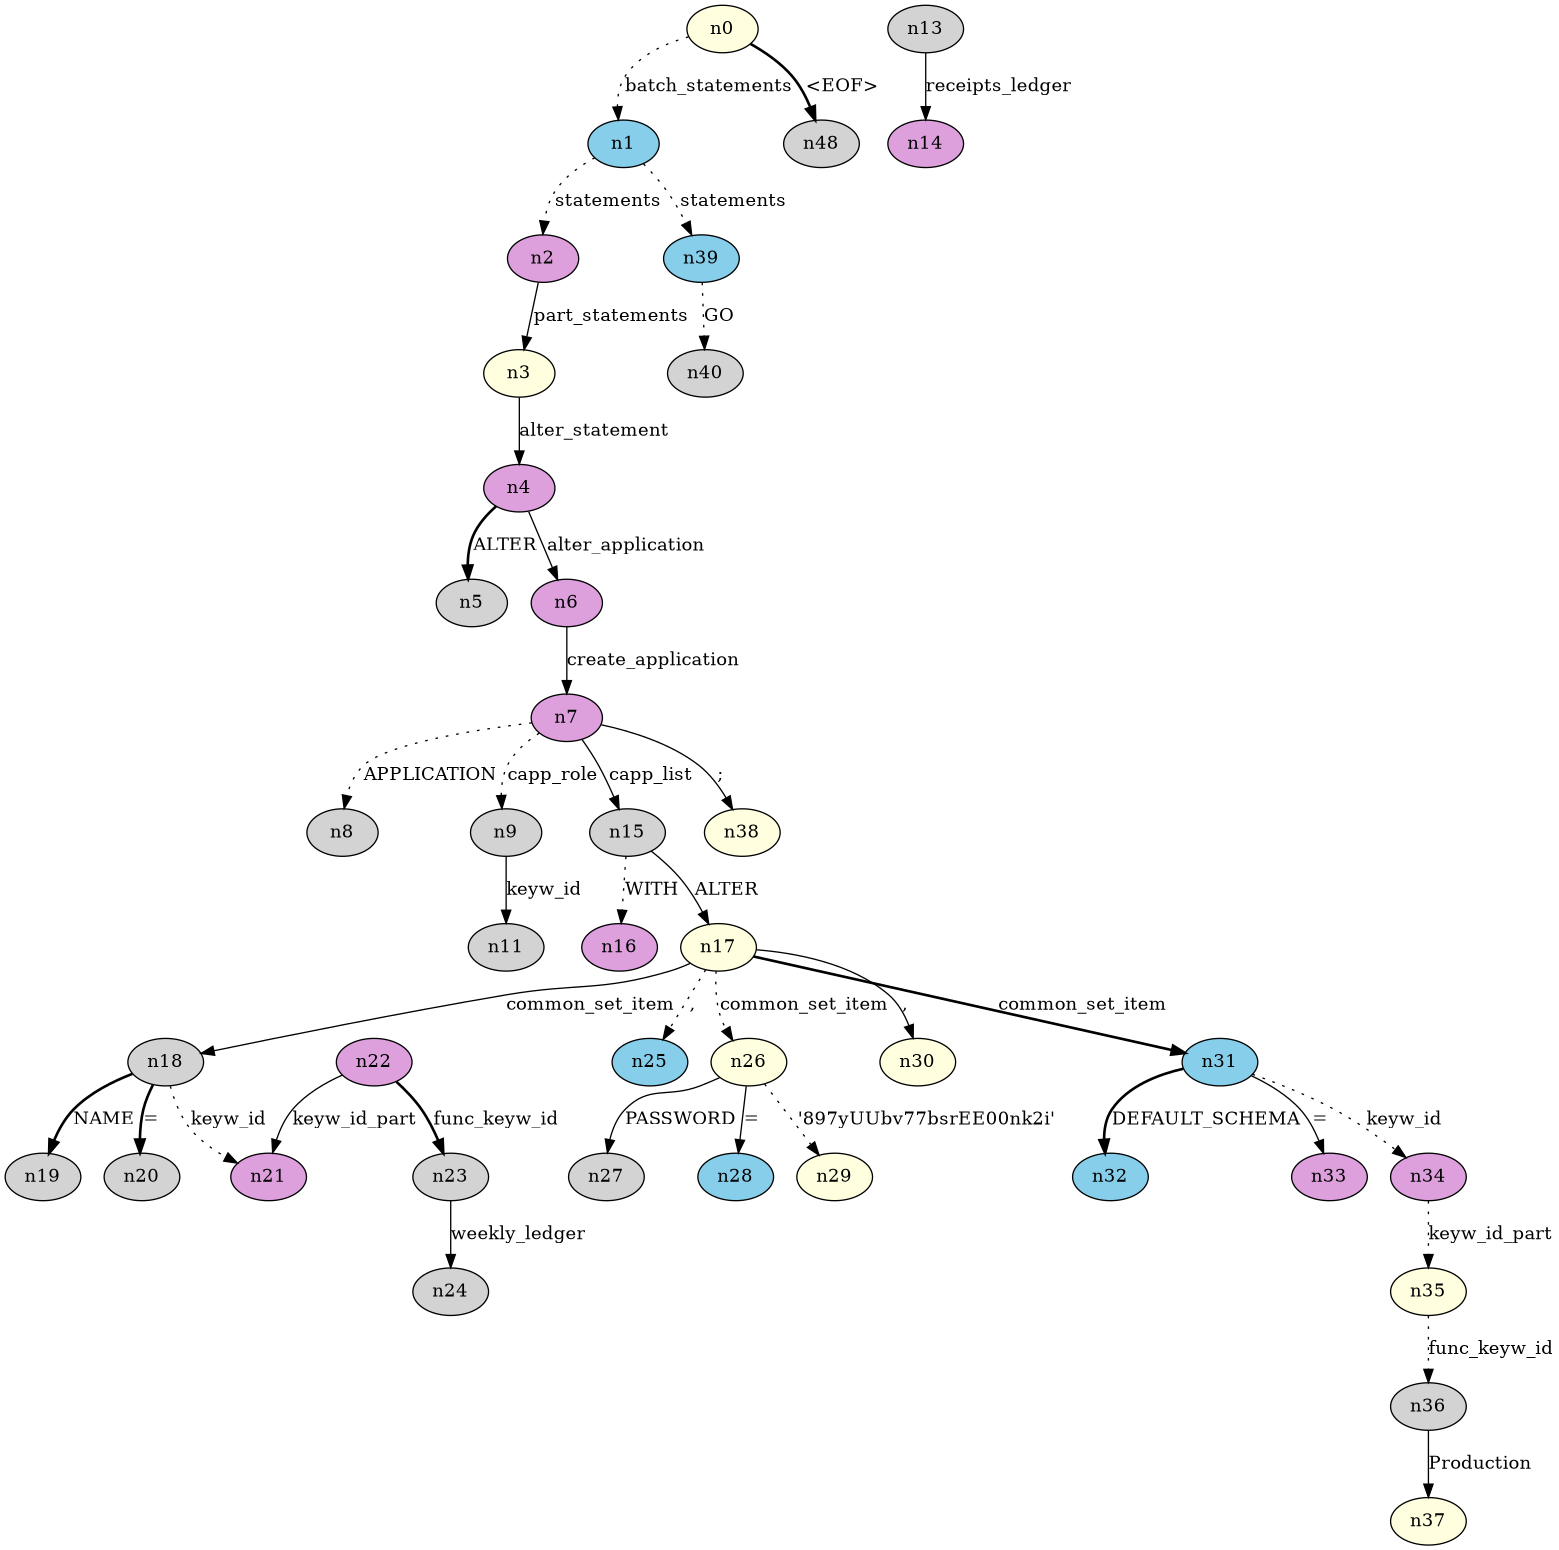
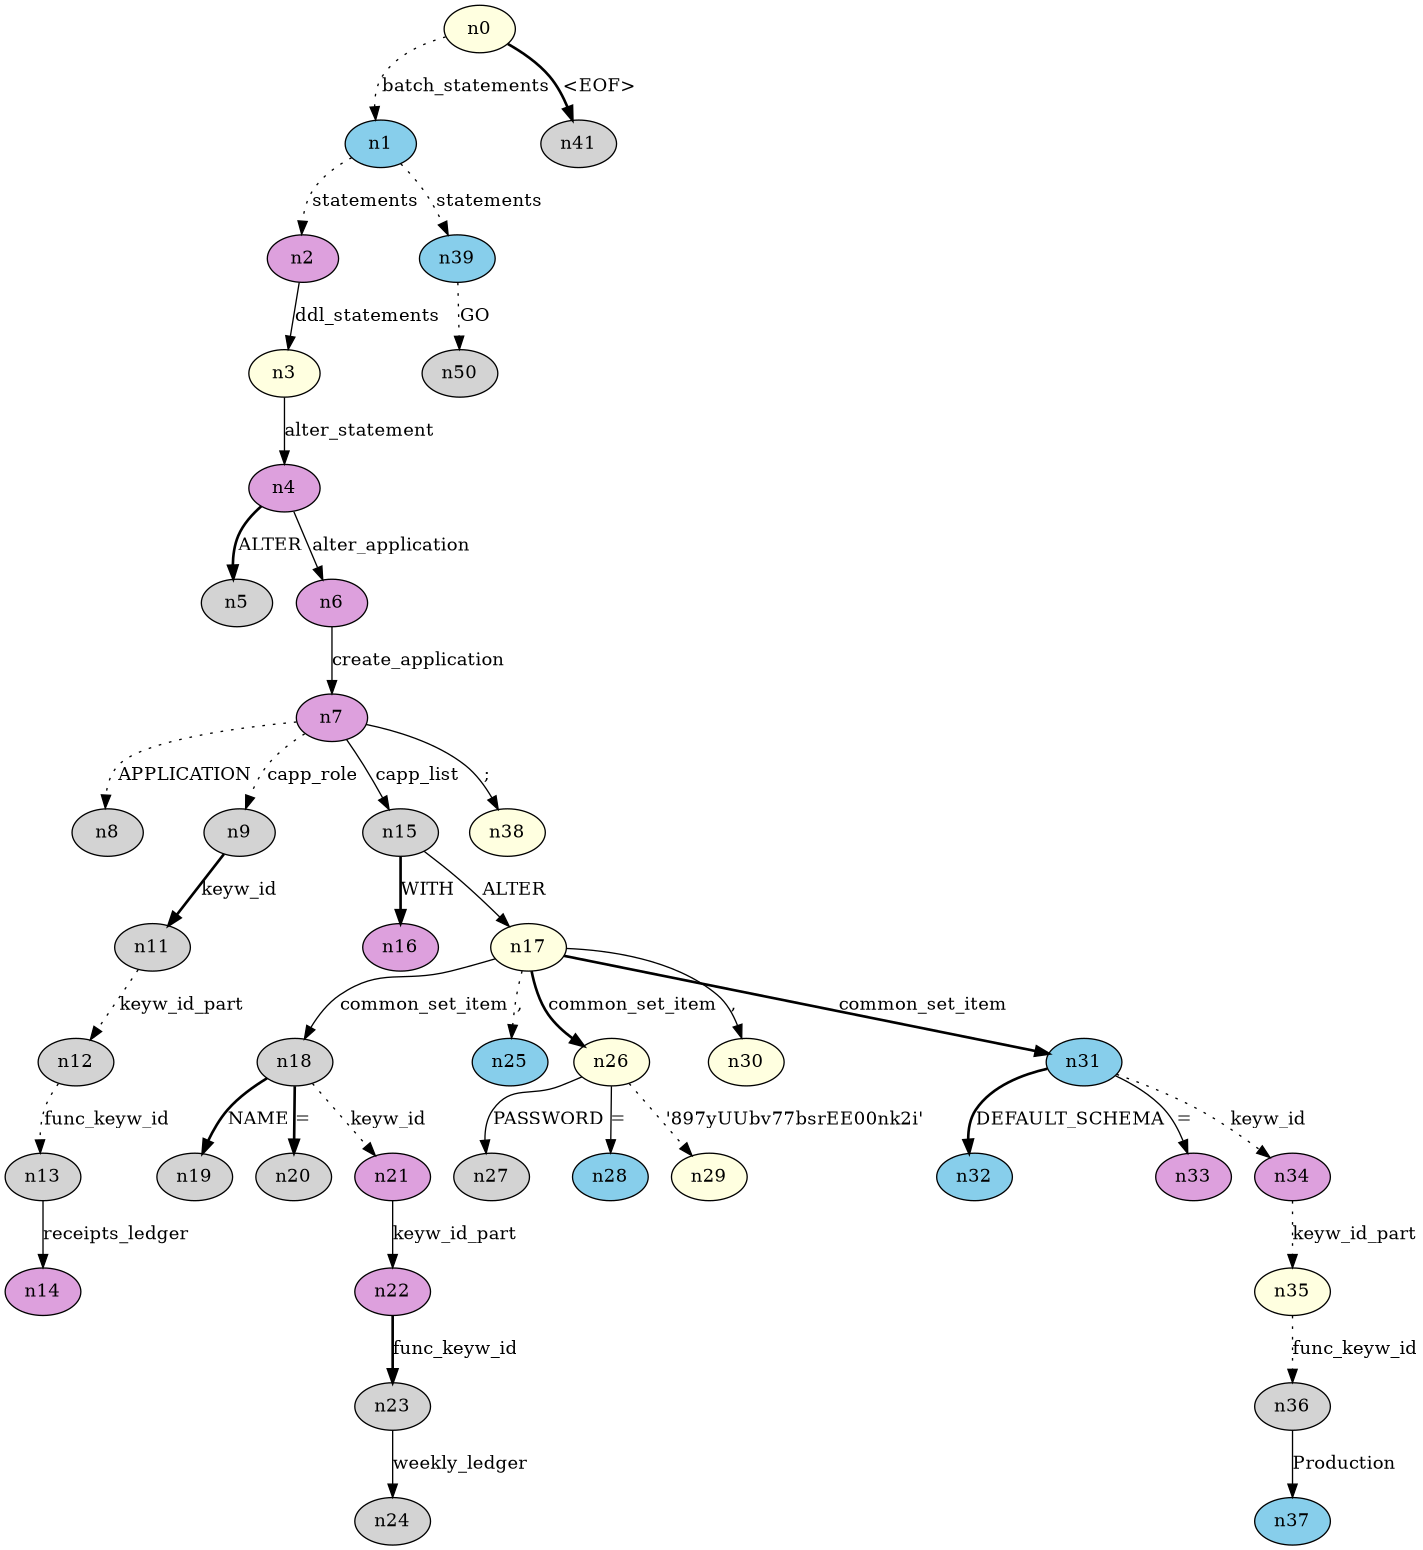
(821, 144) -> (579, 144)
(612, 316) -> (368, 316)
(705, 373) -> (460, 373)
(506, 883) -> (200, 884)
(624, 883) -> (401, 883)
(717, 1001) -> (545, 1009)
none -> (76, 1062)
(302, 1100) -> (393, 1228)
(1428, 1521) -> (1293, 1521)
